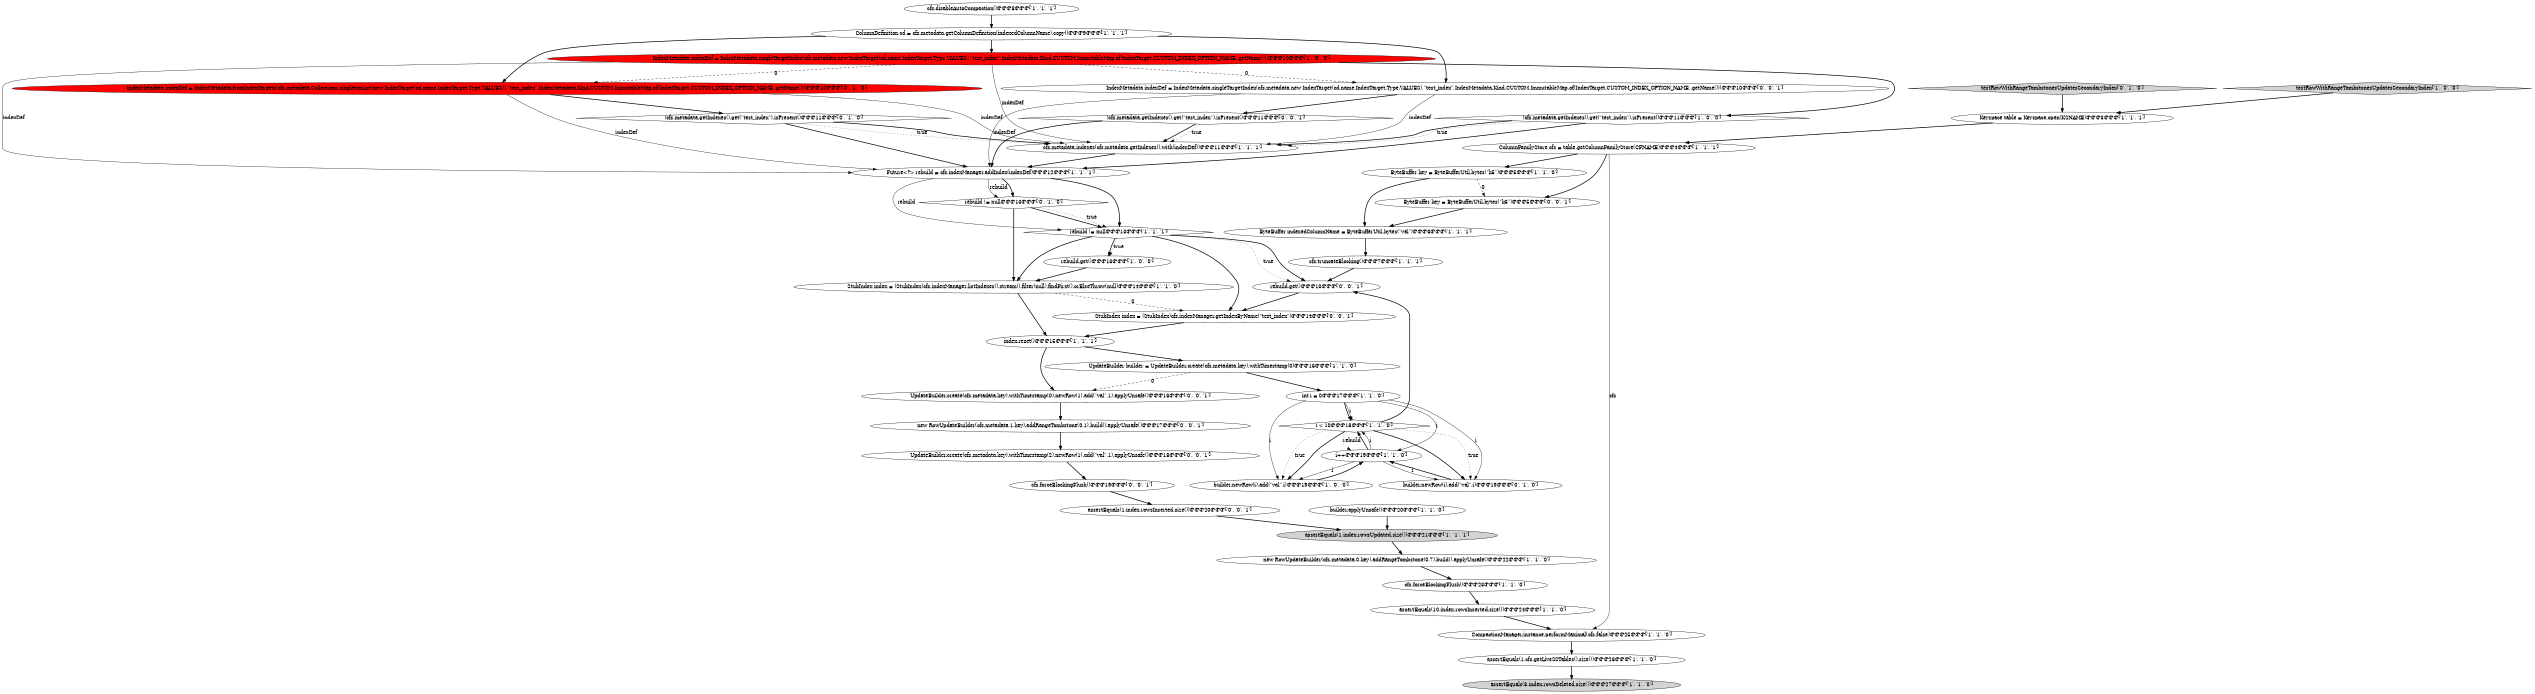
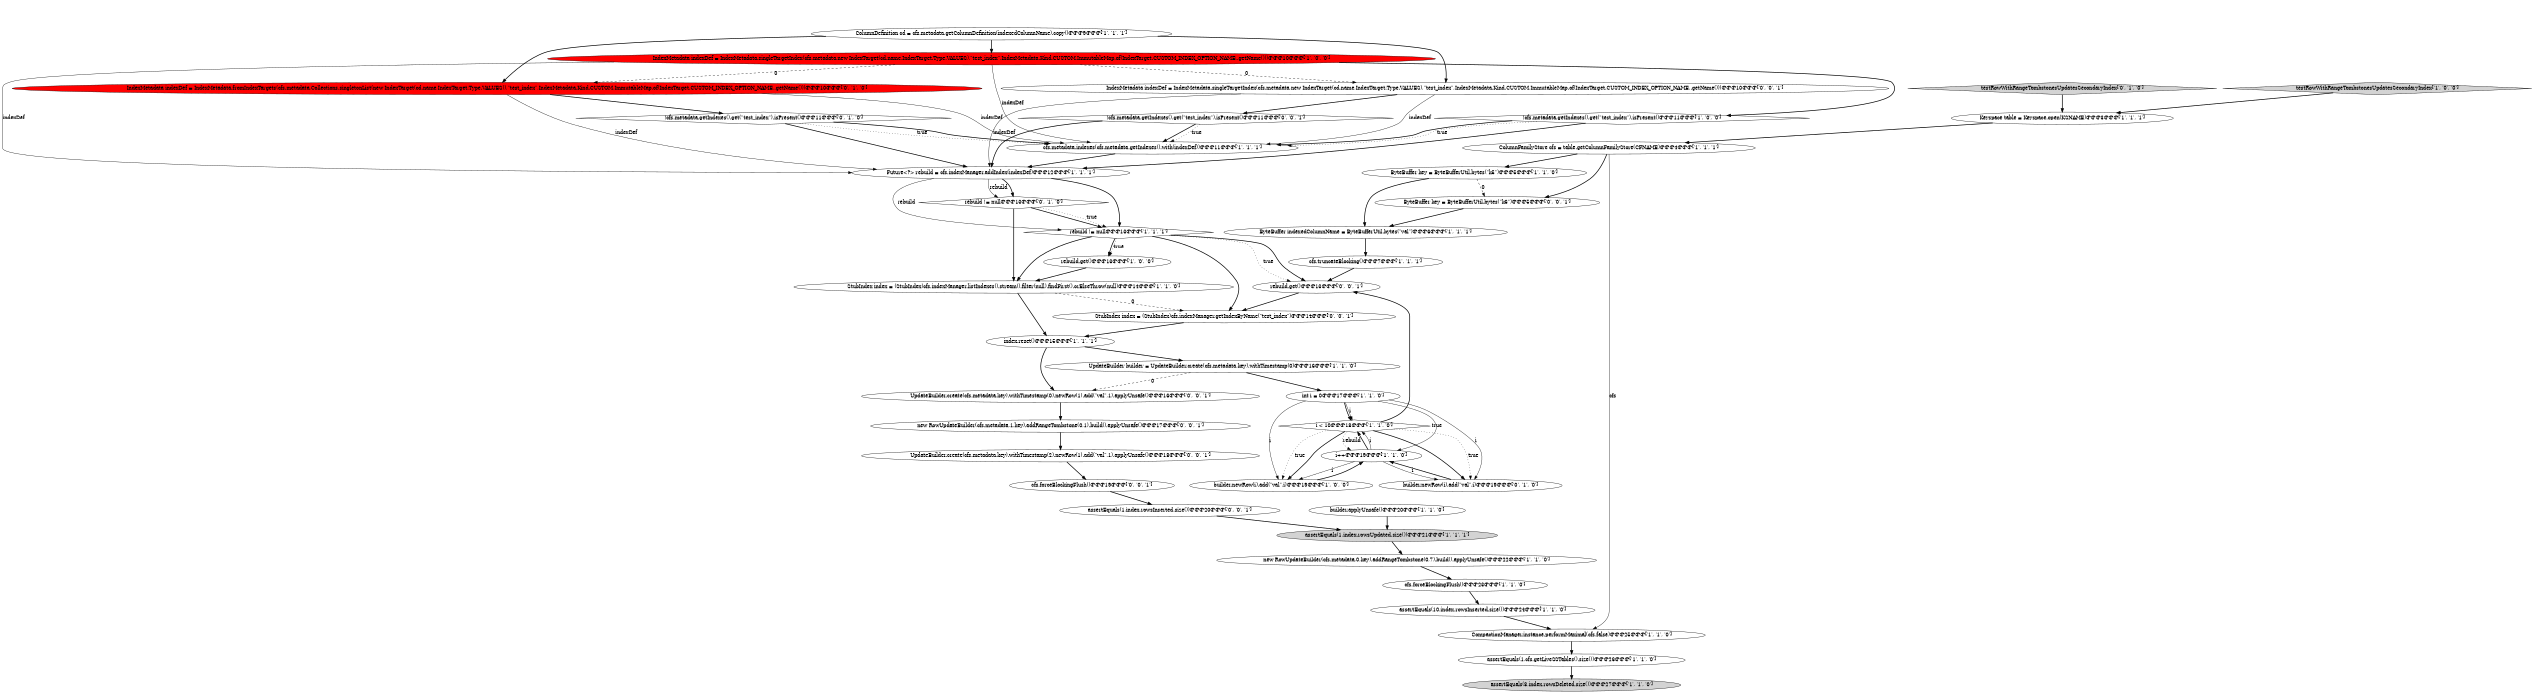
(992, 9) -> none
(1437, 426) -> (1437, 426)
